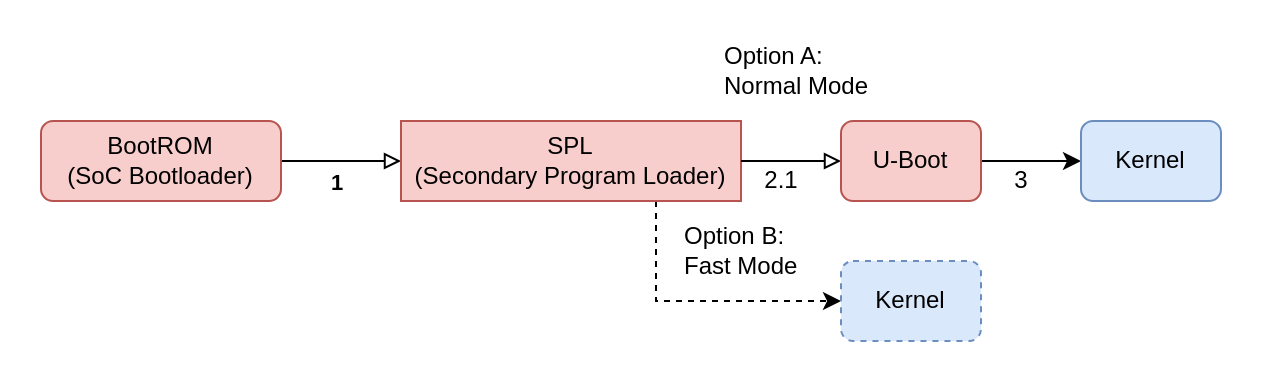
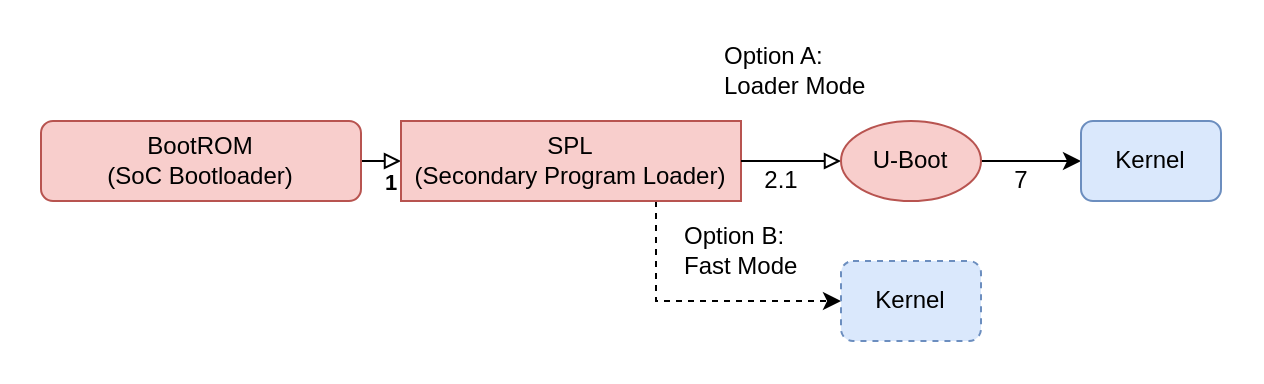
(793, 71) -> (796, 71)
(161, 161) -> (201, 161)
(911, 161) -> (911, 161)
(1022, 181) -> (1022, 181)
